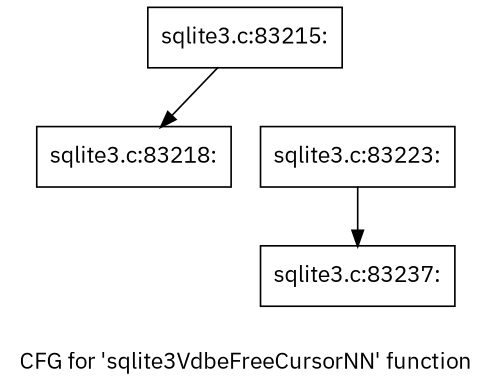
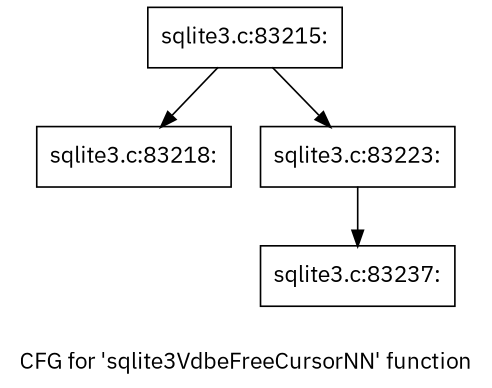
none -> (296, 91)
